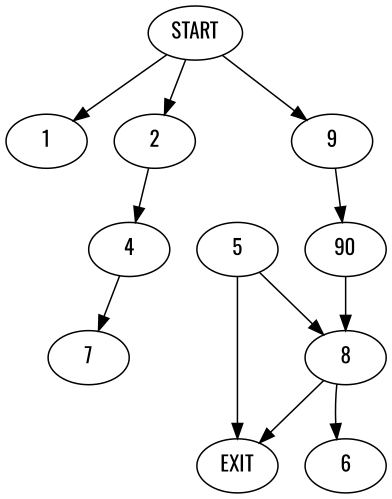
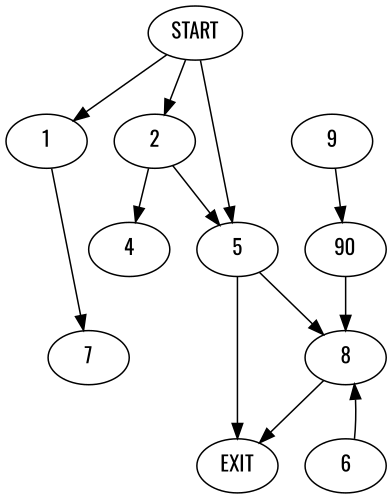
(258, 83) -> (215, 134)
none -> (191, 189)
(112, 296) -> (66, 242)
(336, 404) -> (356, 419)
